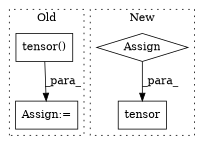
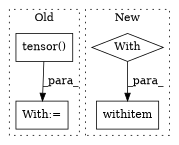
(142, 47) -> (128, 47)
(47, 115) -> (42, 115)
(142, 115) -> (128, 115)
